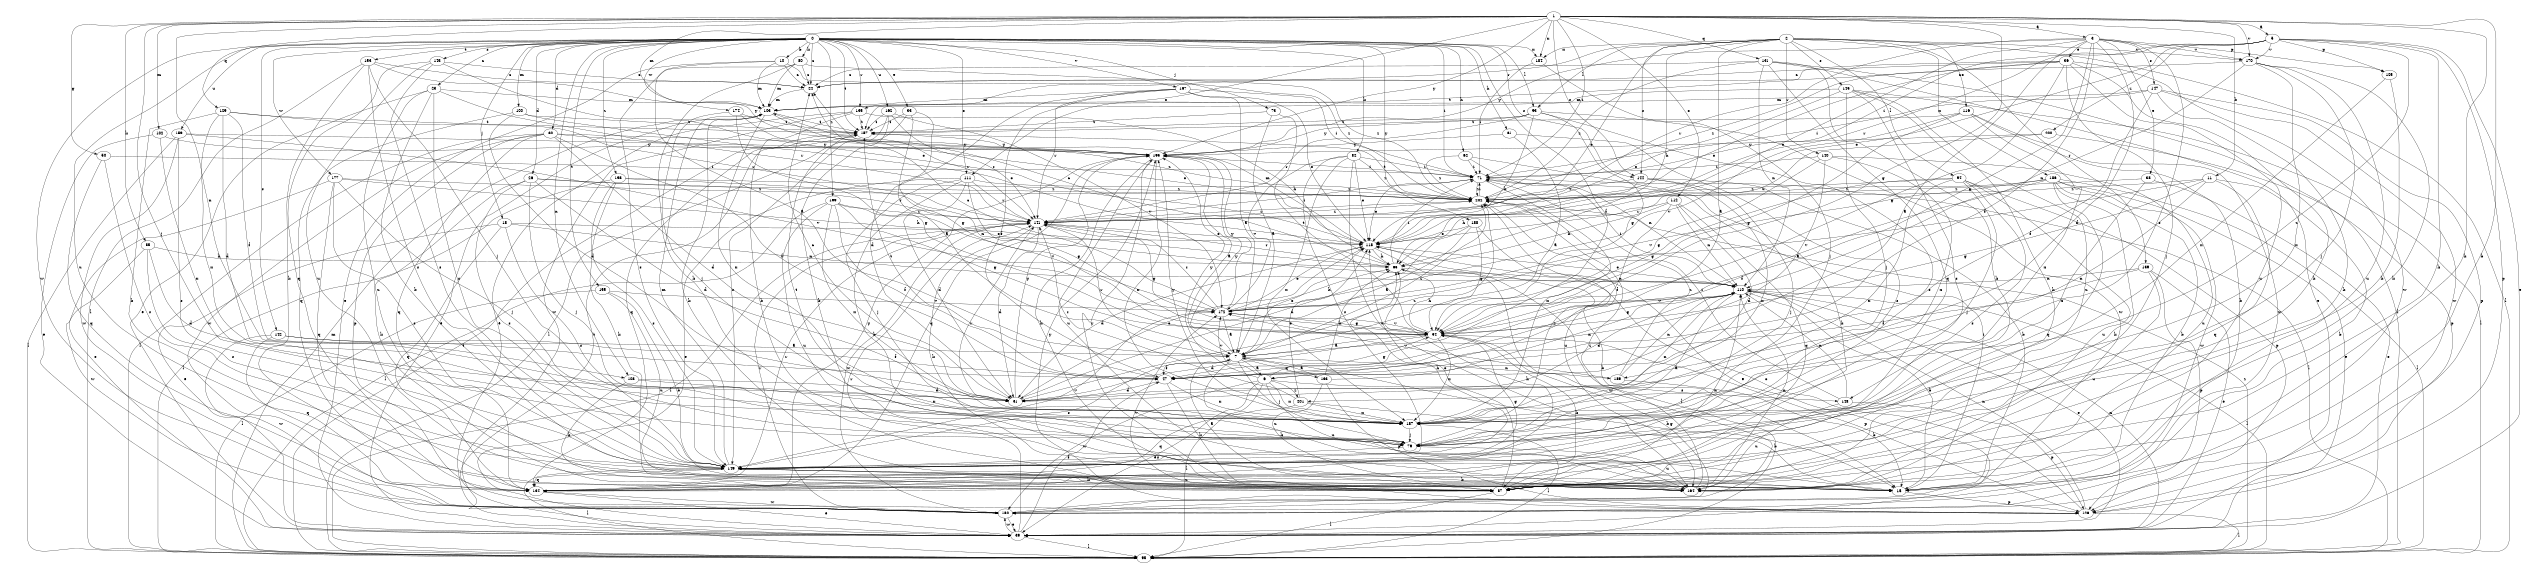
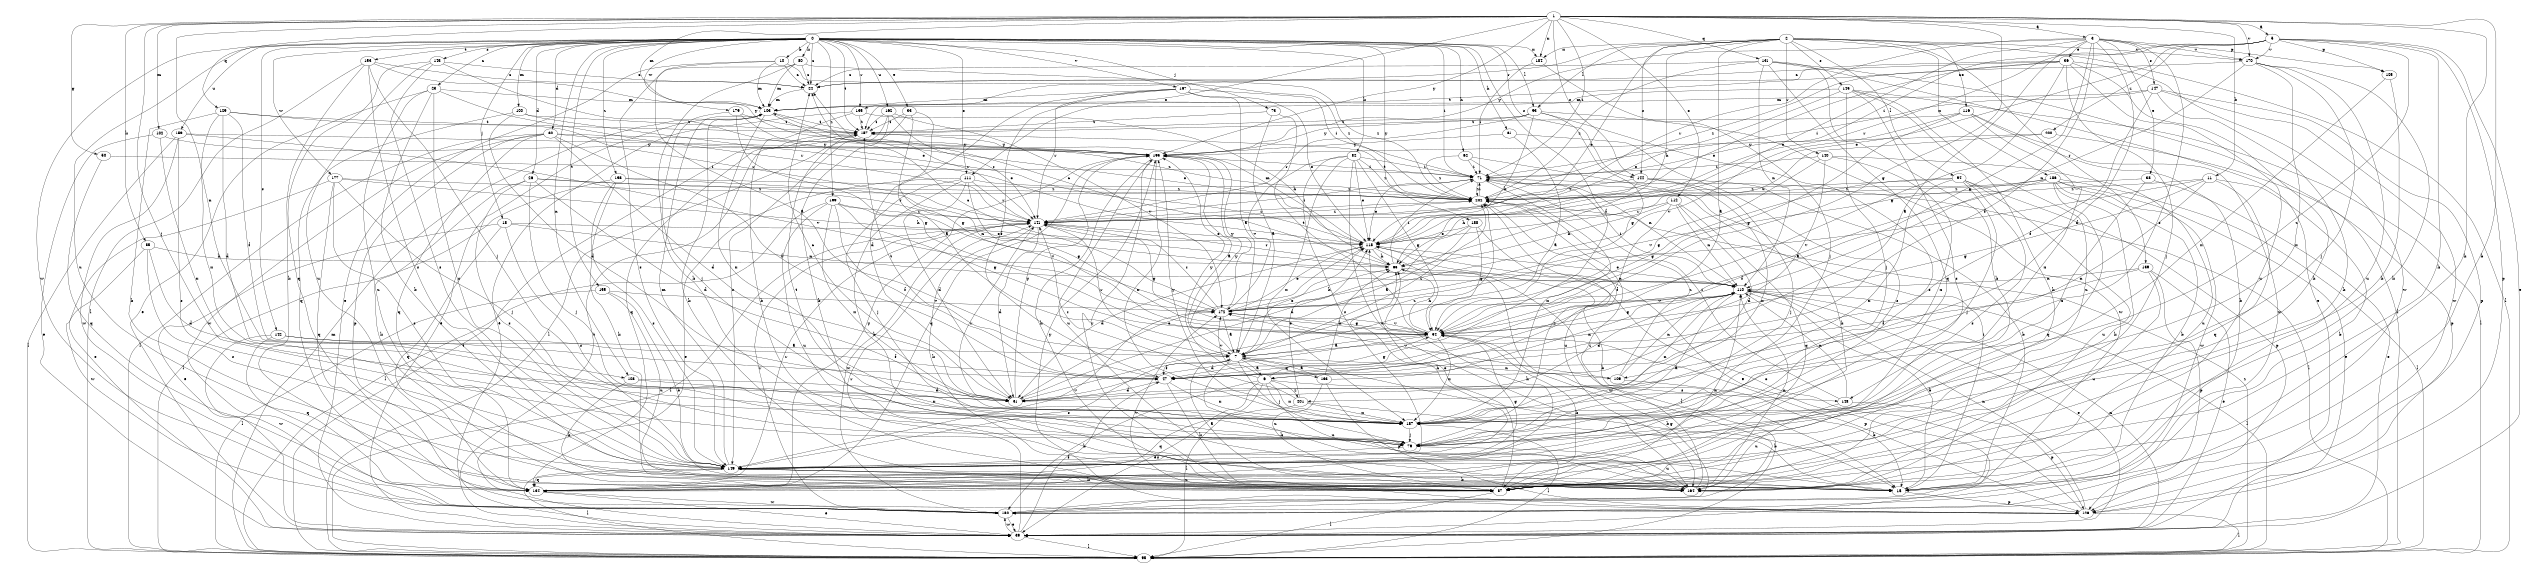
(736, 111) -> (736, 111)
none -> (1414, 246)
(1617, 379) -> (1617, 379)
(345, 405) -> none
(1085, 446) -> (1085, 446)
(467, 454) -> none
